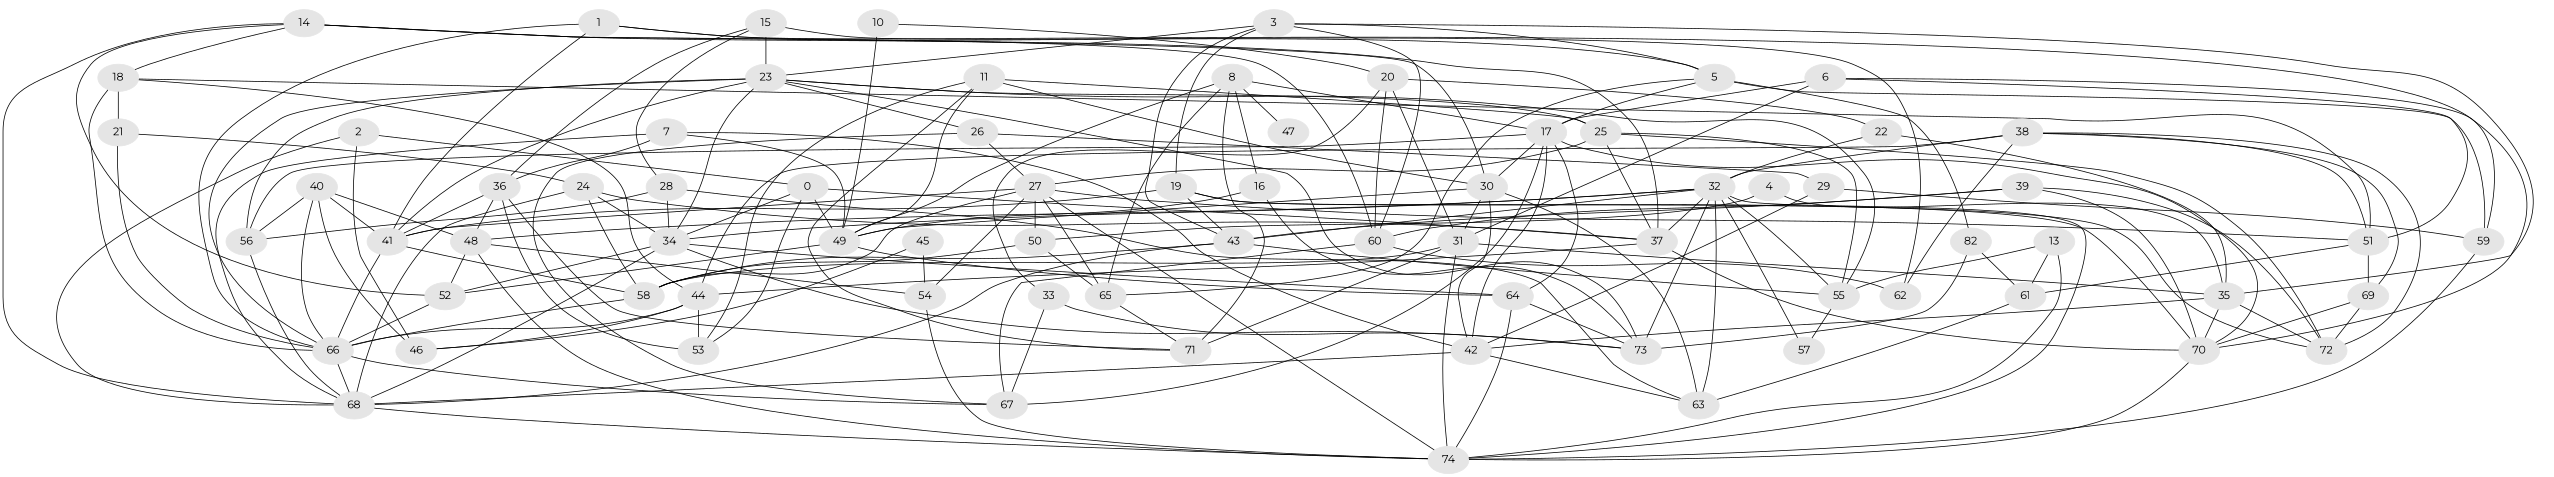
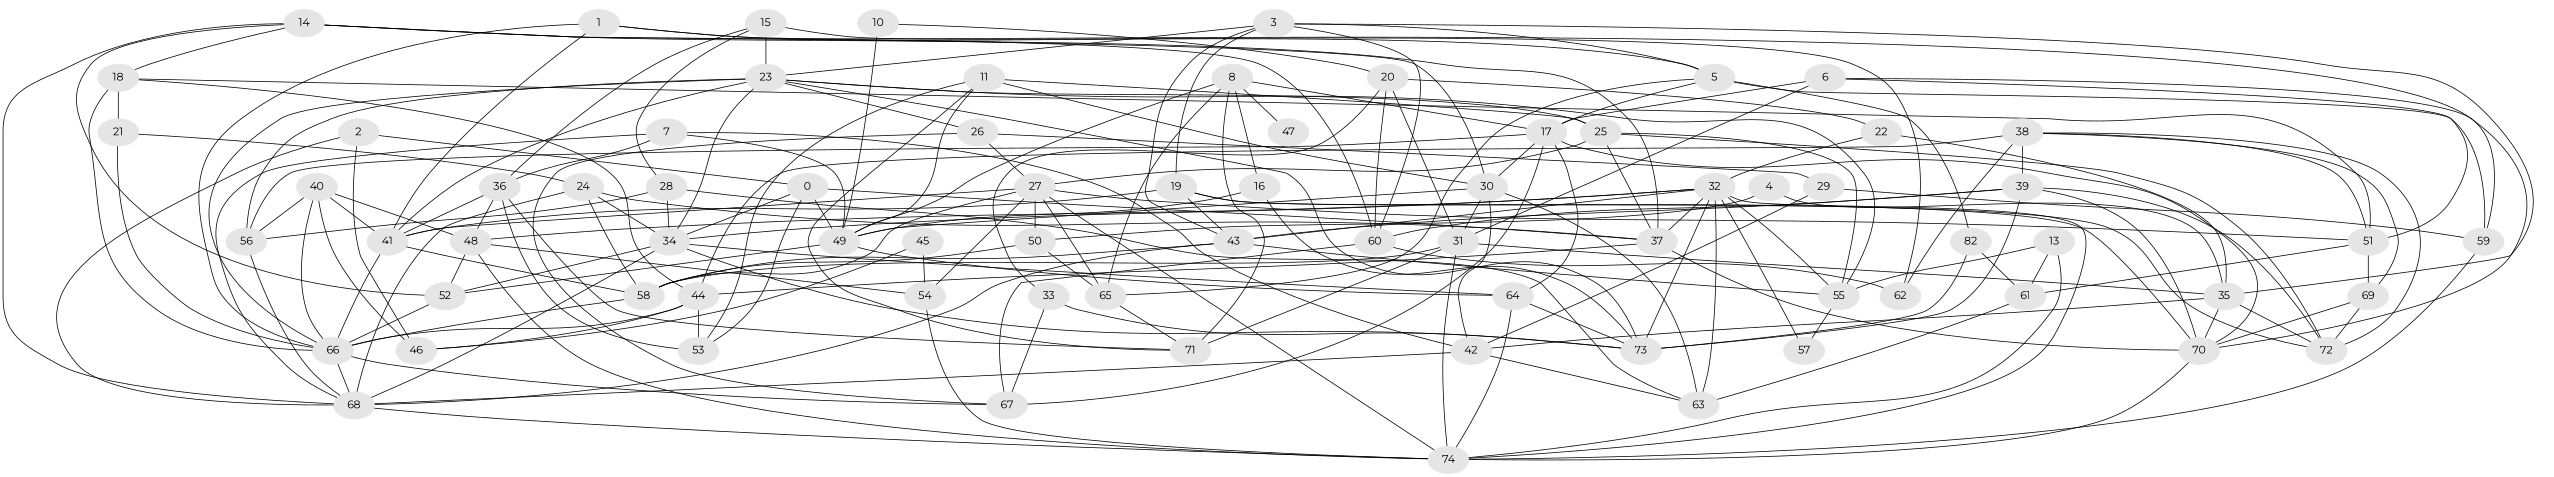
(1859, 155) -> (2022, 160)
(1516, 238) -> none
none -> (1945, 311)
